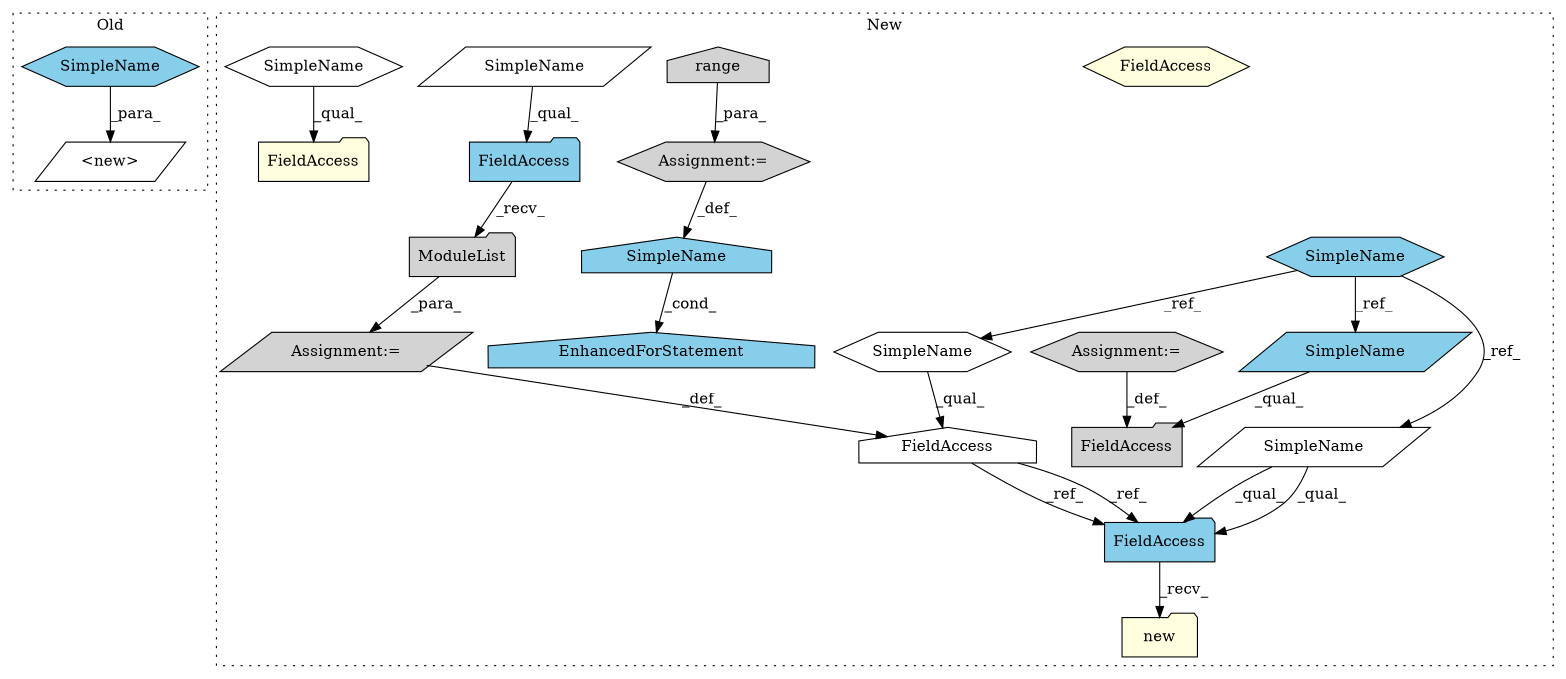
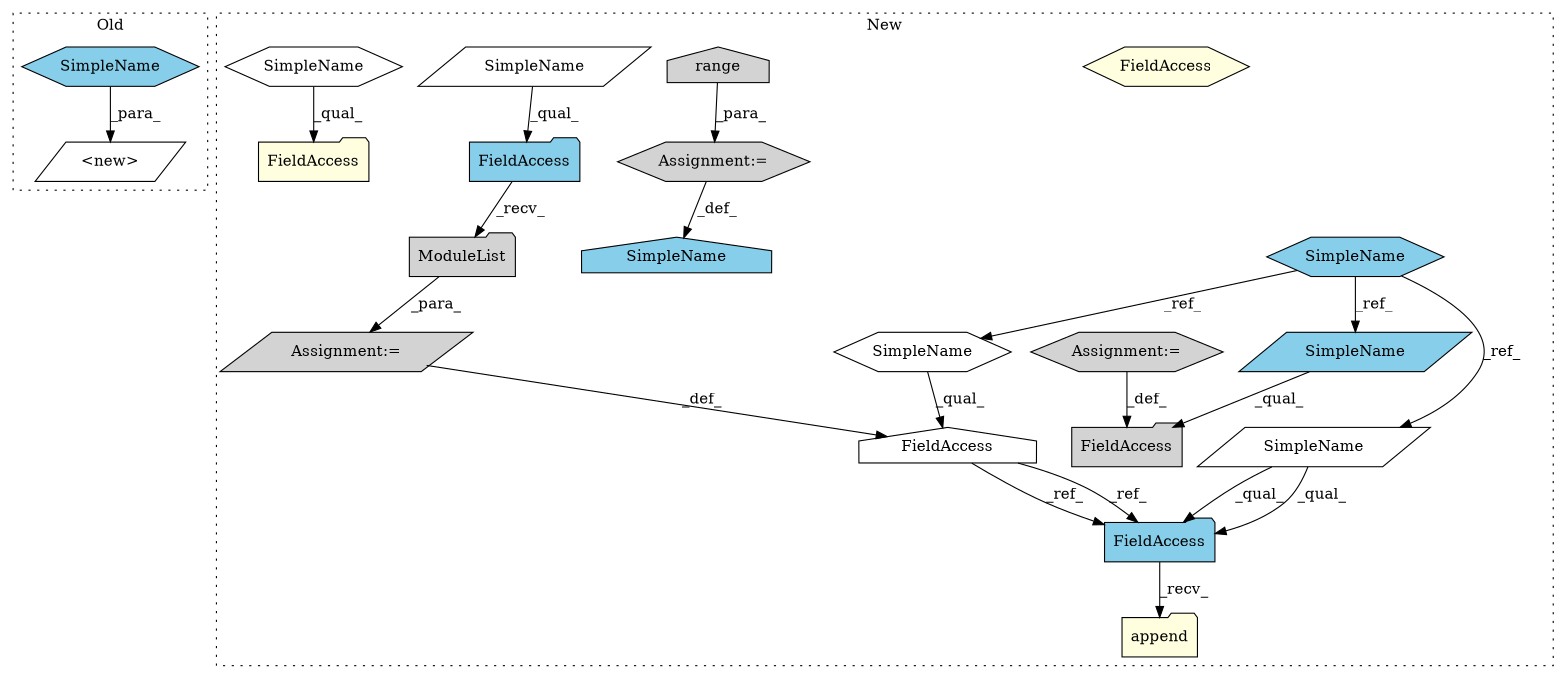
(651, 352) -> none
(1160, 637) -> (1160, 637)
